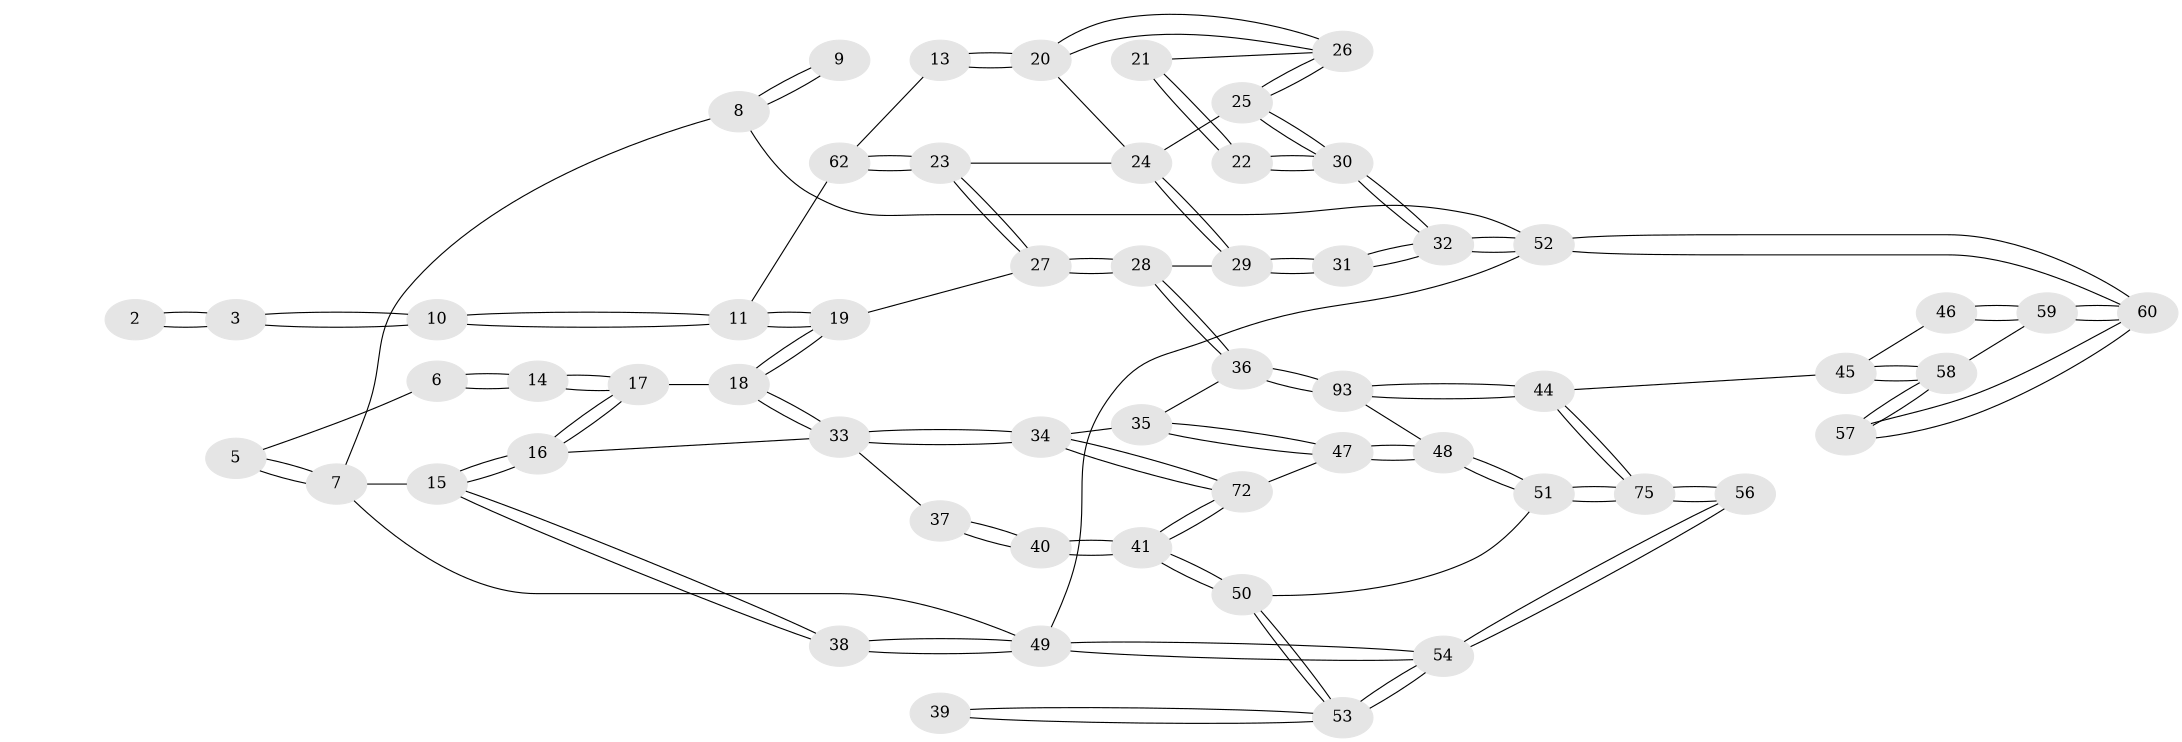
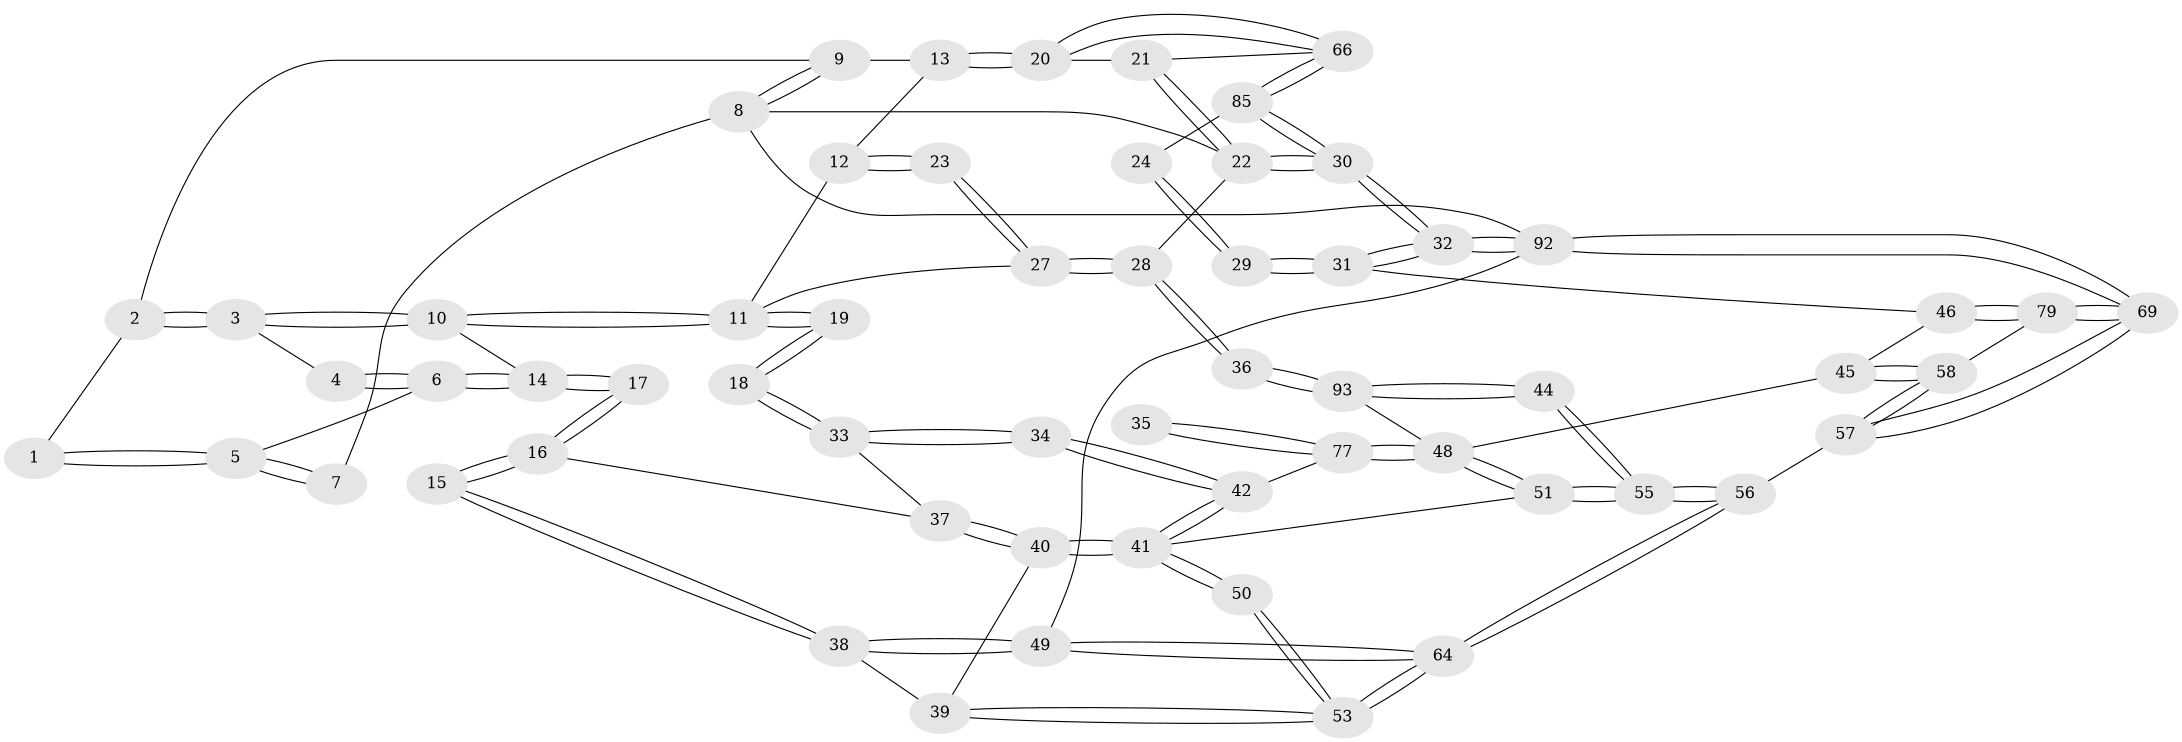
(1343, 51) -> (1343, 51)
none -> (408, 60)
none -> (890, 60)
(1242, 103) -> (1242, 103)
none -> (997, 112)
(1091, 112) -> (1091, 60)
(840, 163) -> (840, 163)
(1041, 163) -> none
(1544, 245) -> (1544, 245)
(1192, 266) -> (1200, 206)
(940, 293) -> (885, 275)
none -> (1644, 294)
(2047, 313) -> (2047, 313)
(2148, 313) -> (2148, 313)
none -> (488, 351)
none -> (337, 381)
(1695, 382) -> (1645, 413)
(689, 385) -> none
(1192, 397) -> none
(1083, 432) -> none
(689, 445) -> (739, 487)
(1343, 453) -> (1343, 453)
none -> (35, 458)
none -> (1795, 465)
(387, 484) -> none
(1242, 492) -> (1242, 492)
(1645, 494) -> (1645, 494)
(1411, 581) -> (1343, 521)
(657, 594) -> none
none -> (991, 631)
(1443, 656) -> (1443, 656)
none -> (890, 680)
